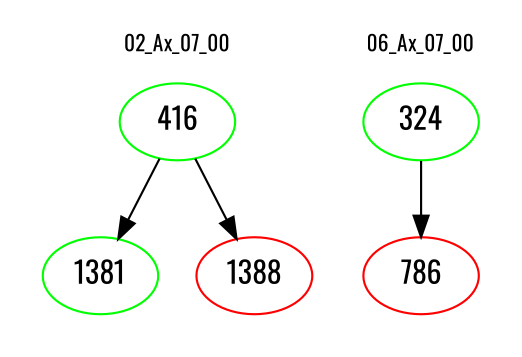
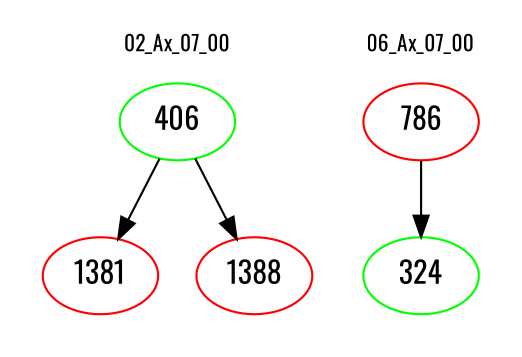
(177, 122) -> (177, 122)
(421, 188) -> (421, 188)
(100, 276) -> (100, 276)
